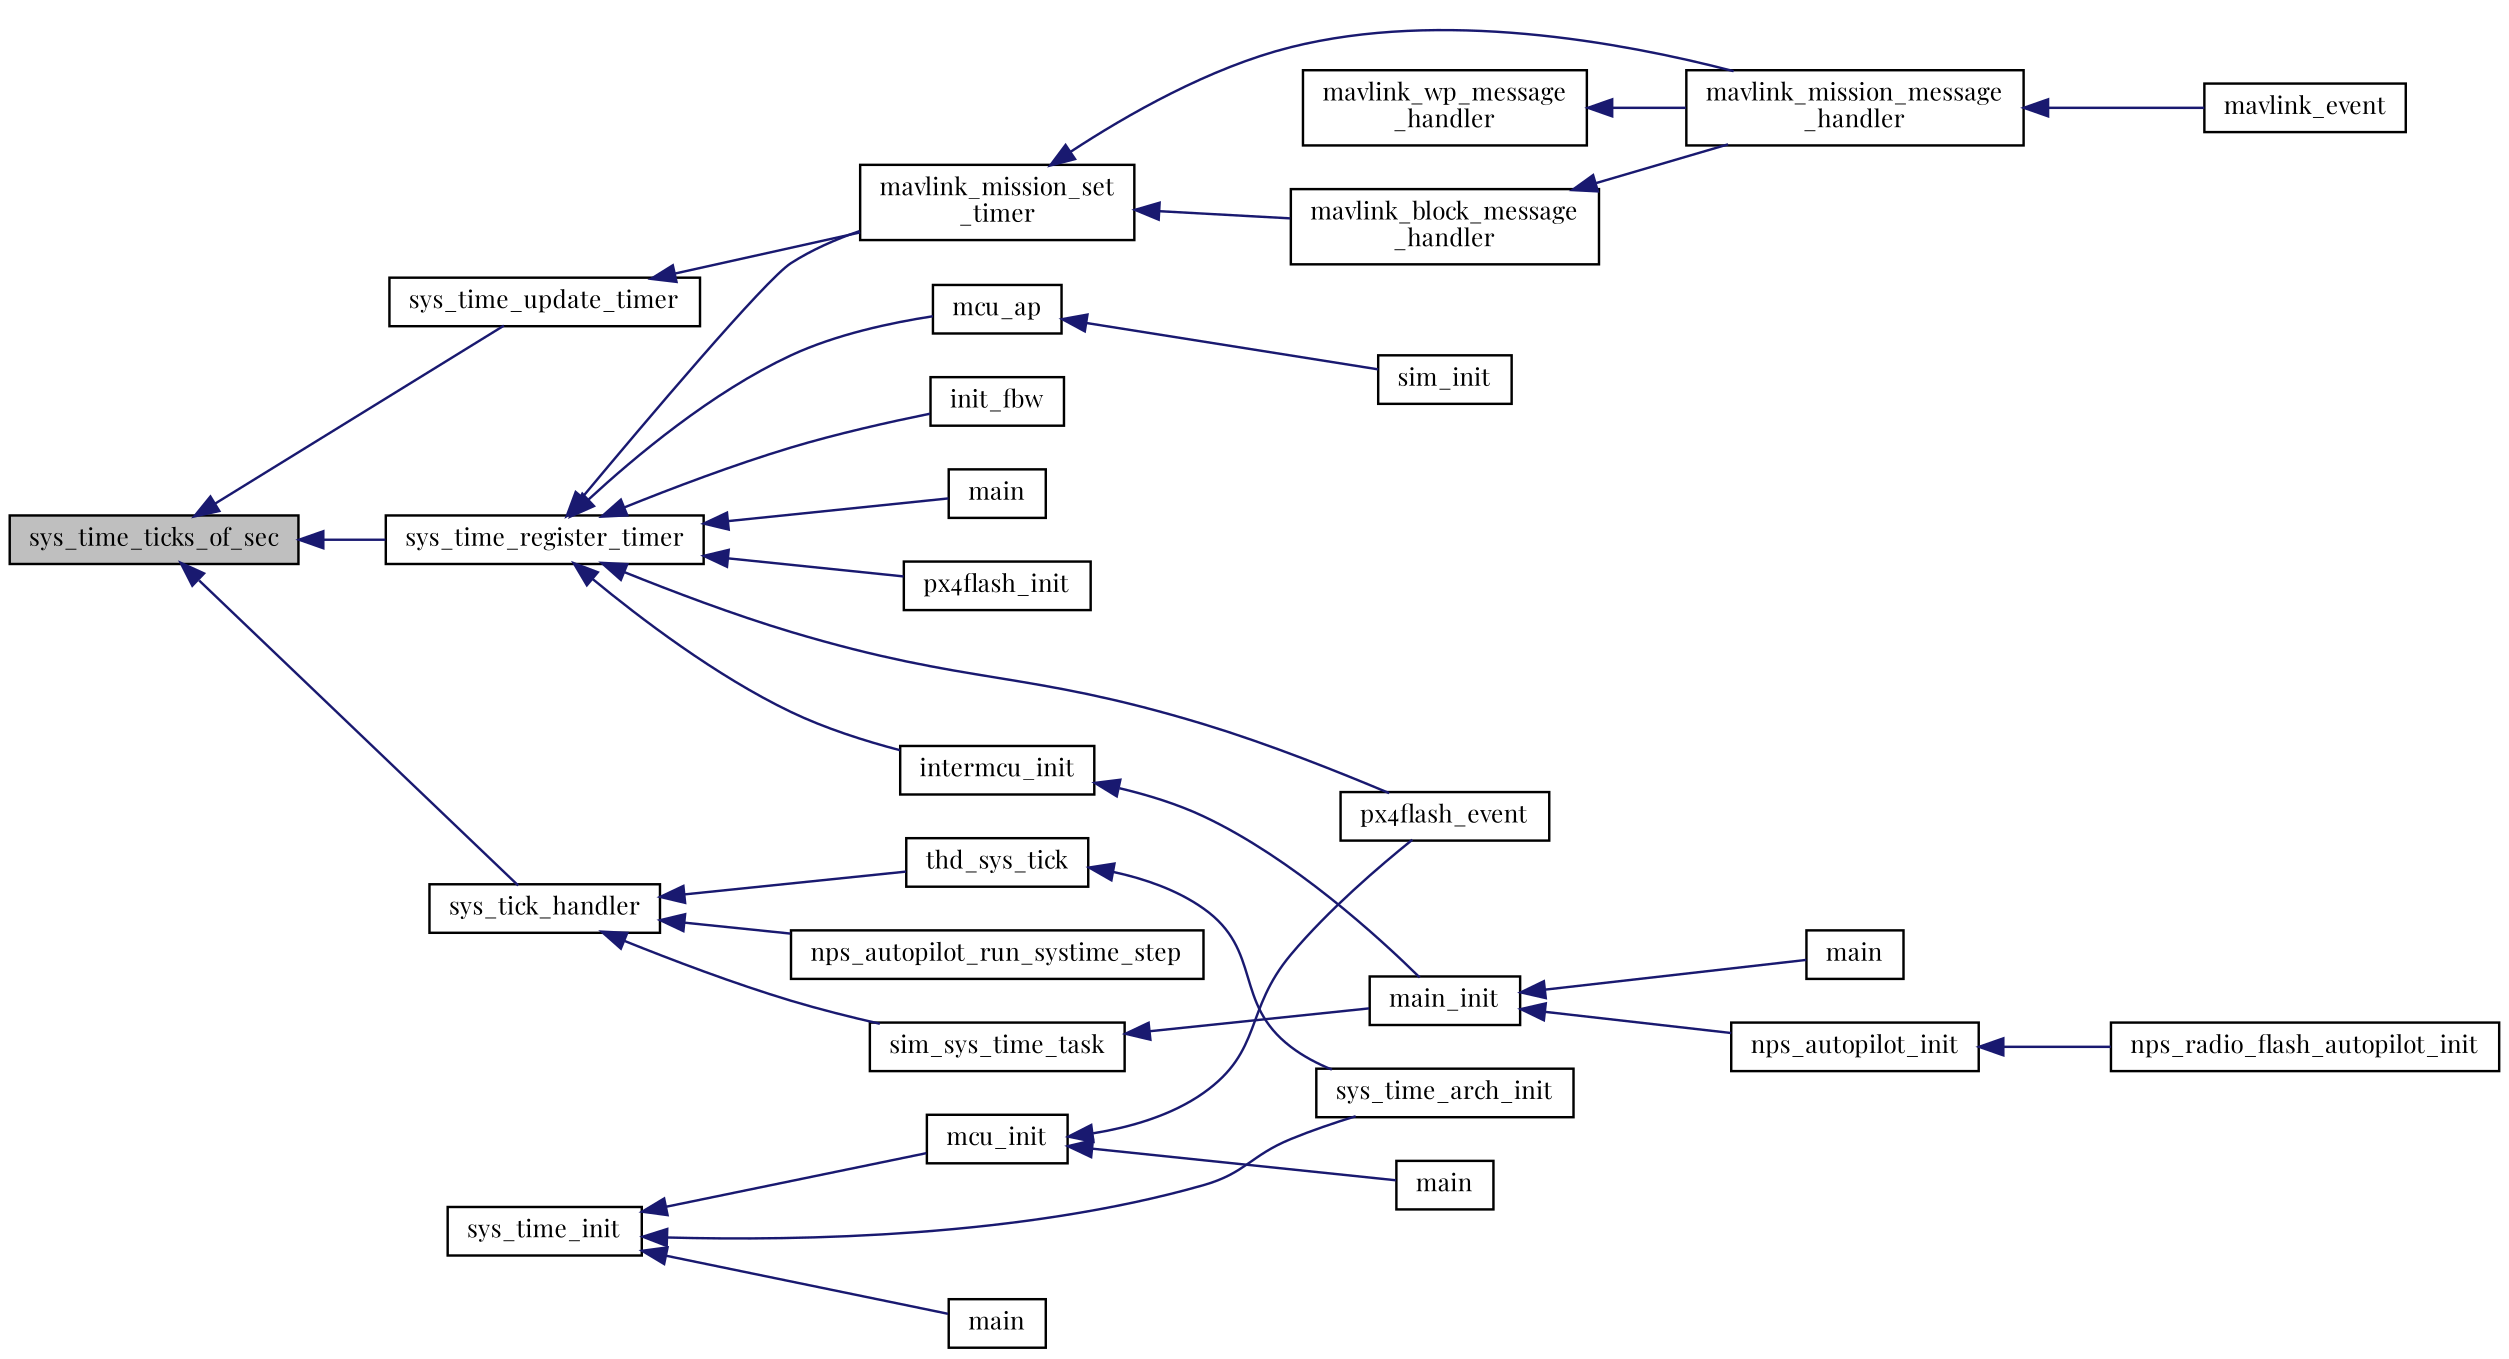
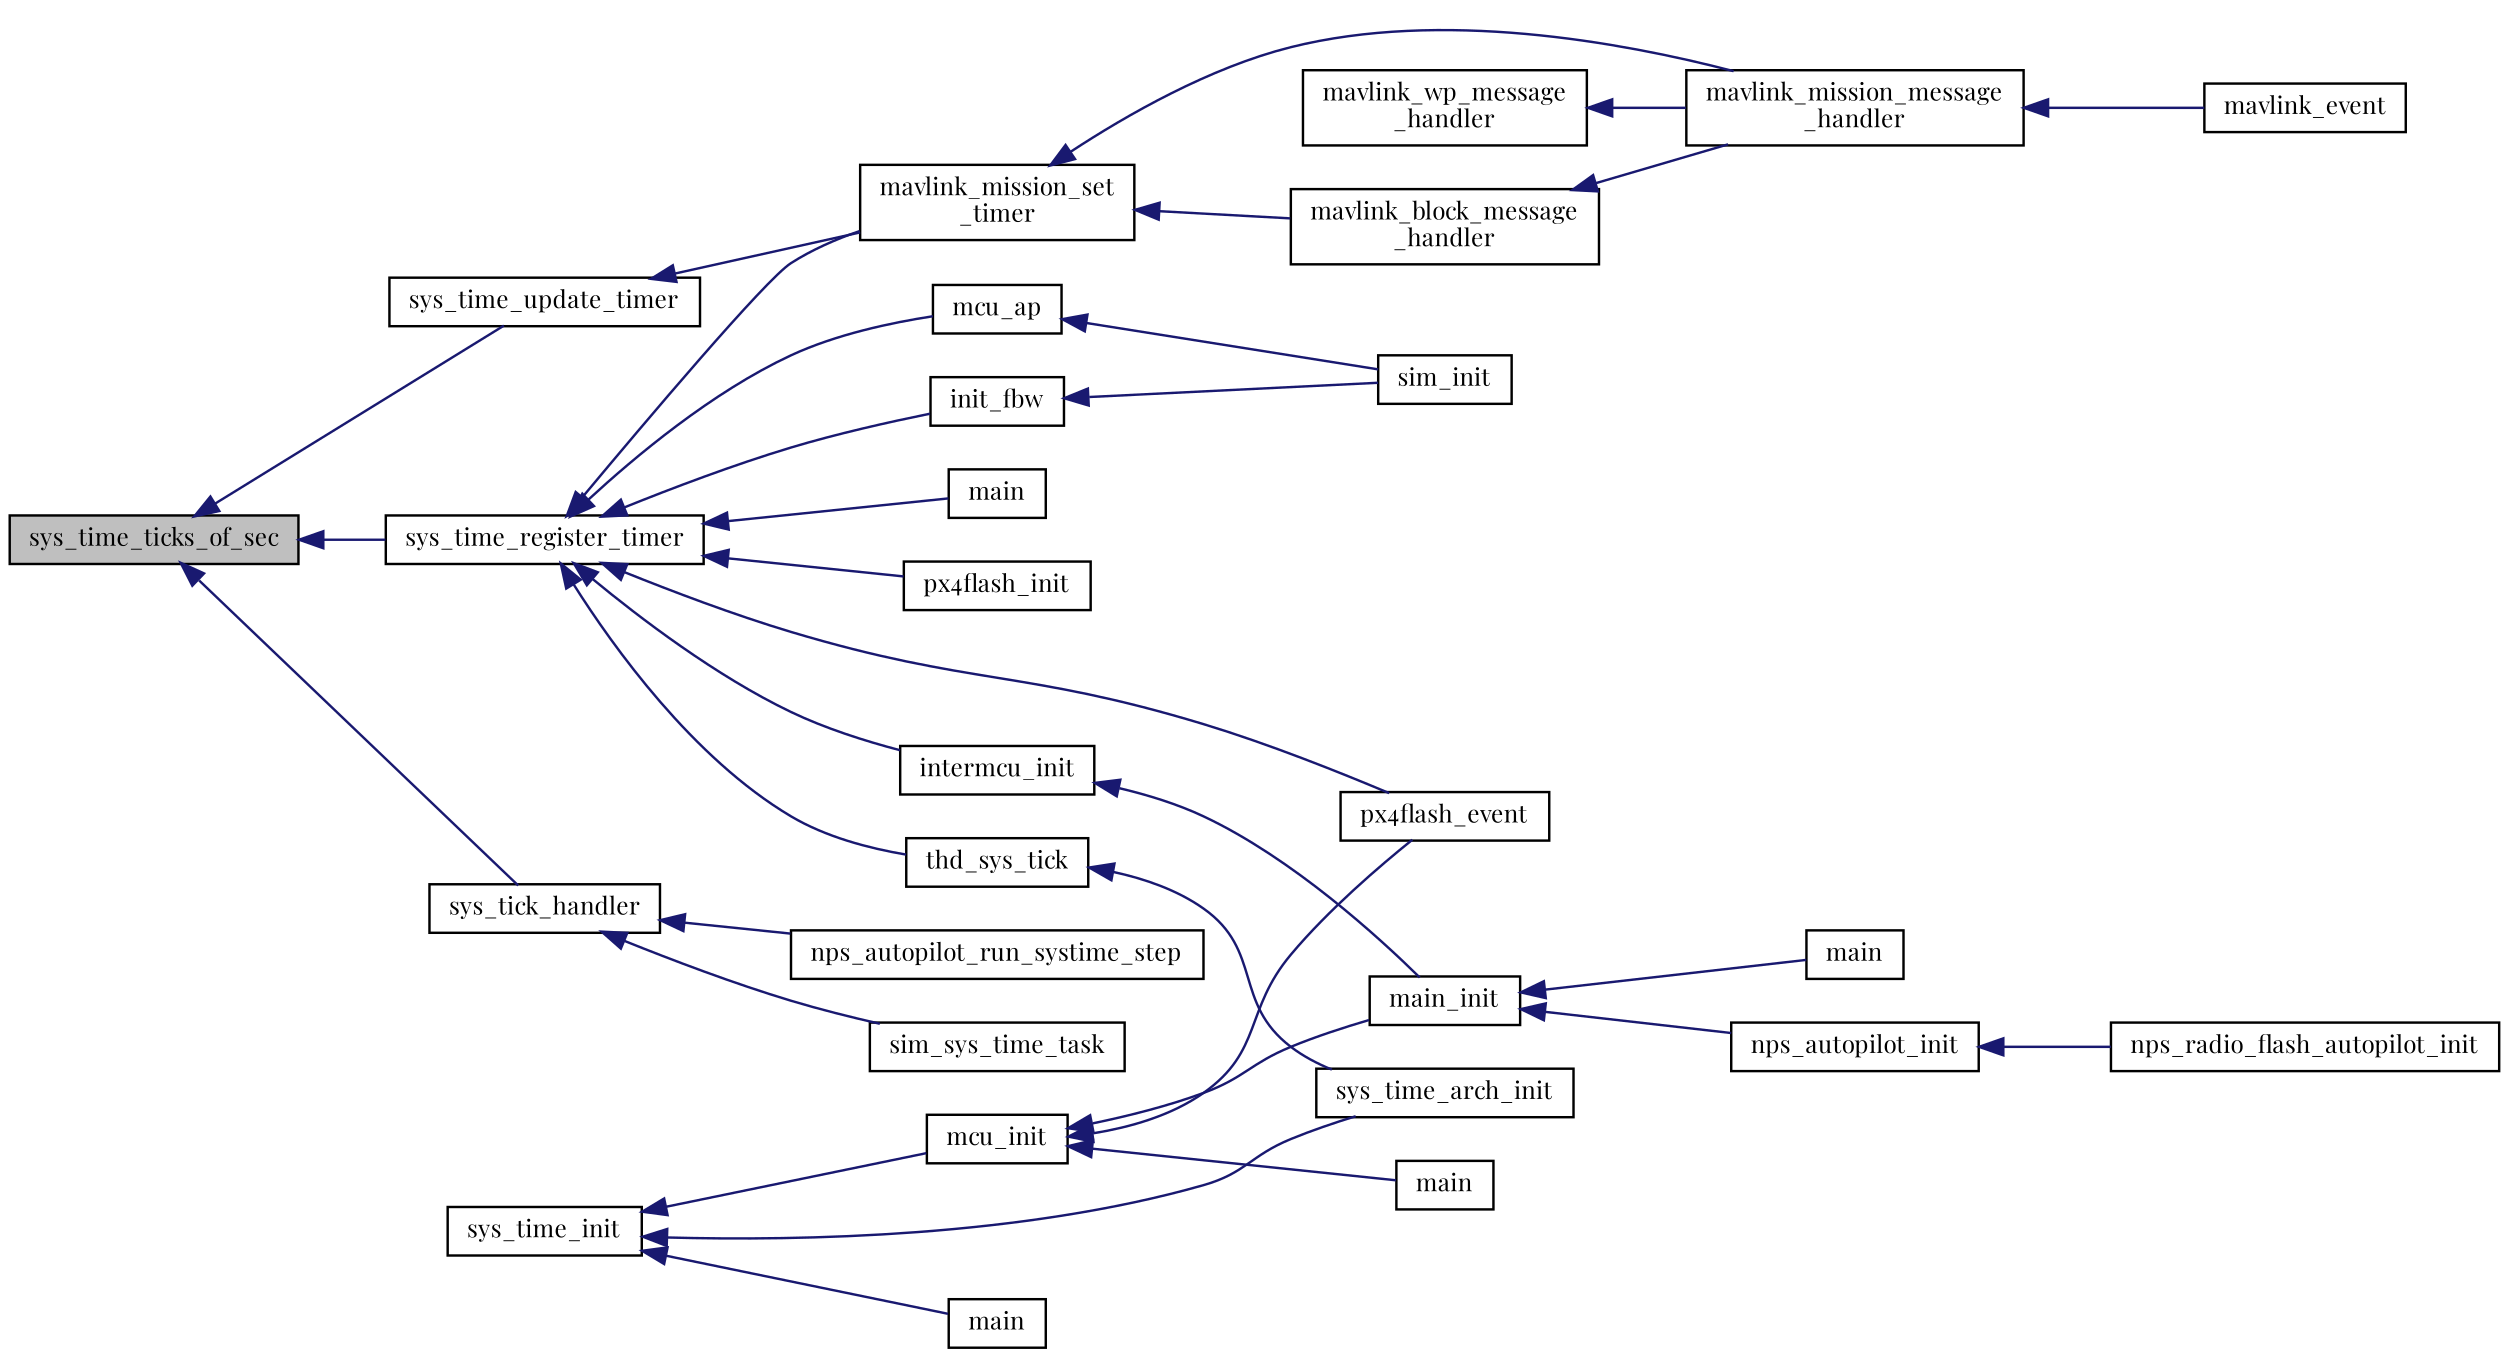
none -> (1234, 390)
(795, 883) -> (713, 756)
(1238, 1022) -> (1253, 1067)
